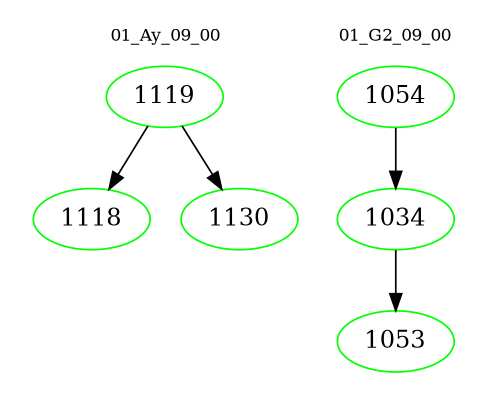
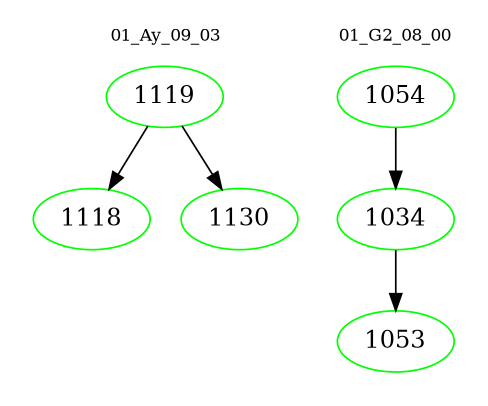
(166, 37) -> (166, 37)
(396, 37) -> (396, 37)
